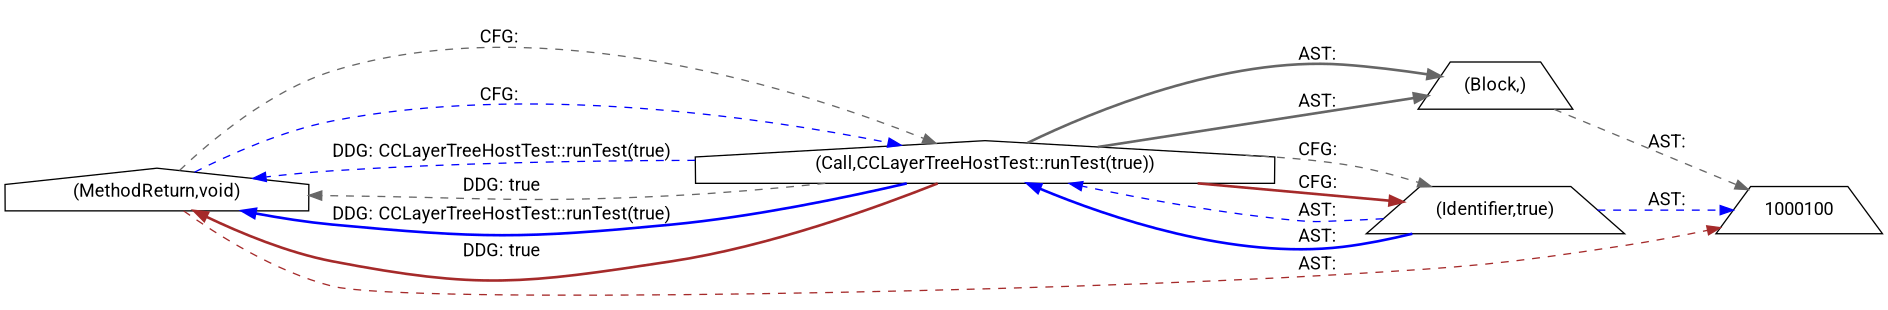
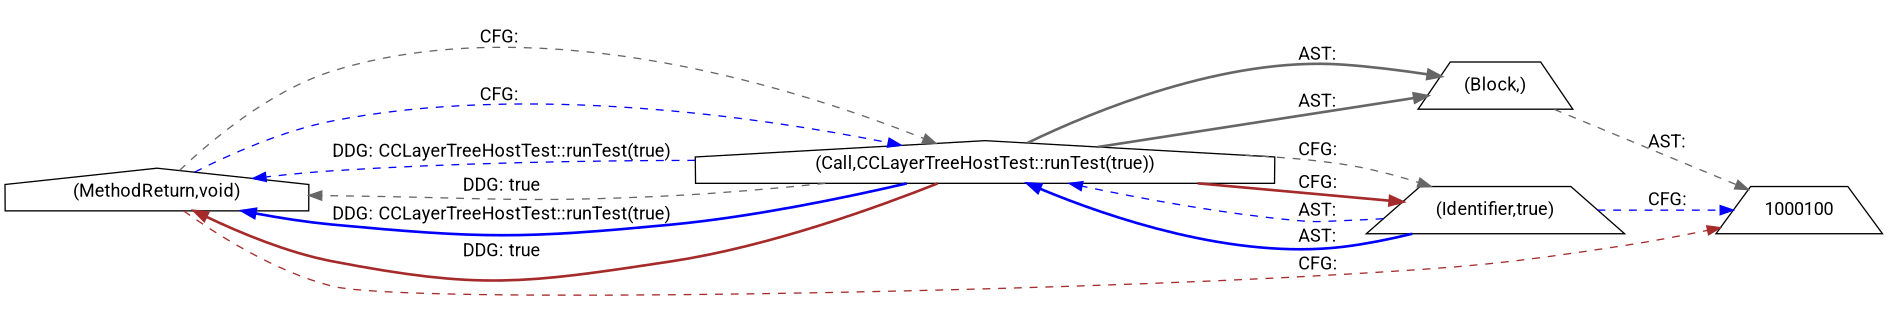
(1670, 200) -> (1670, 200)
(1321, 265) -> (1321, 265)
